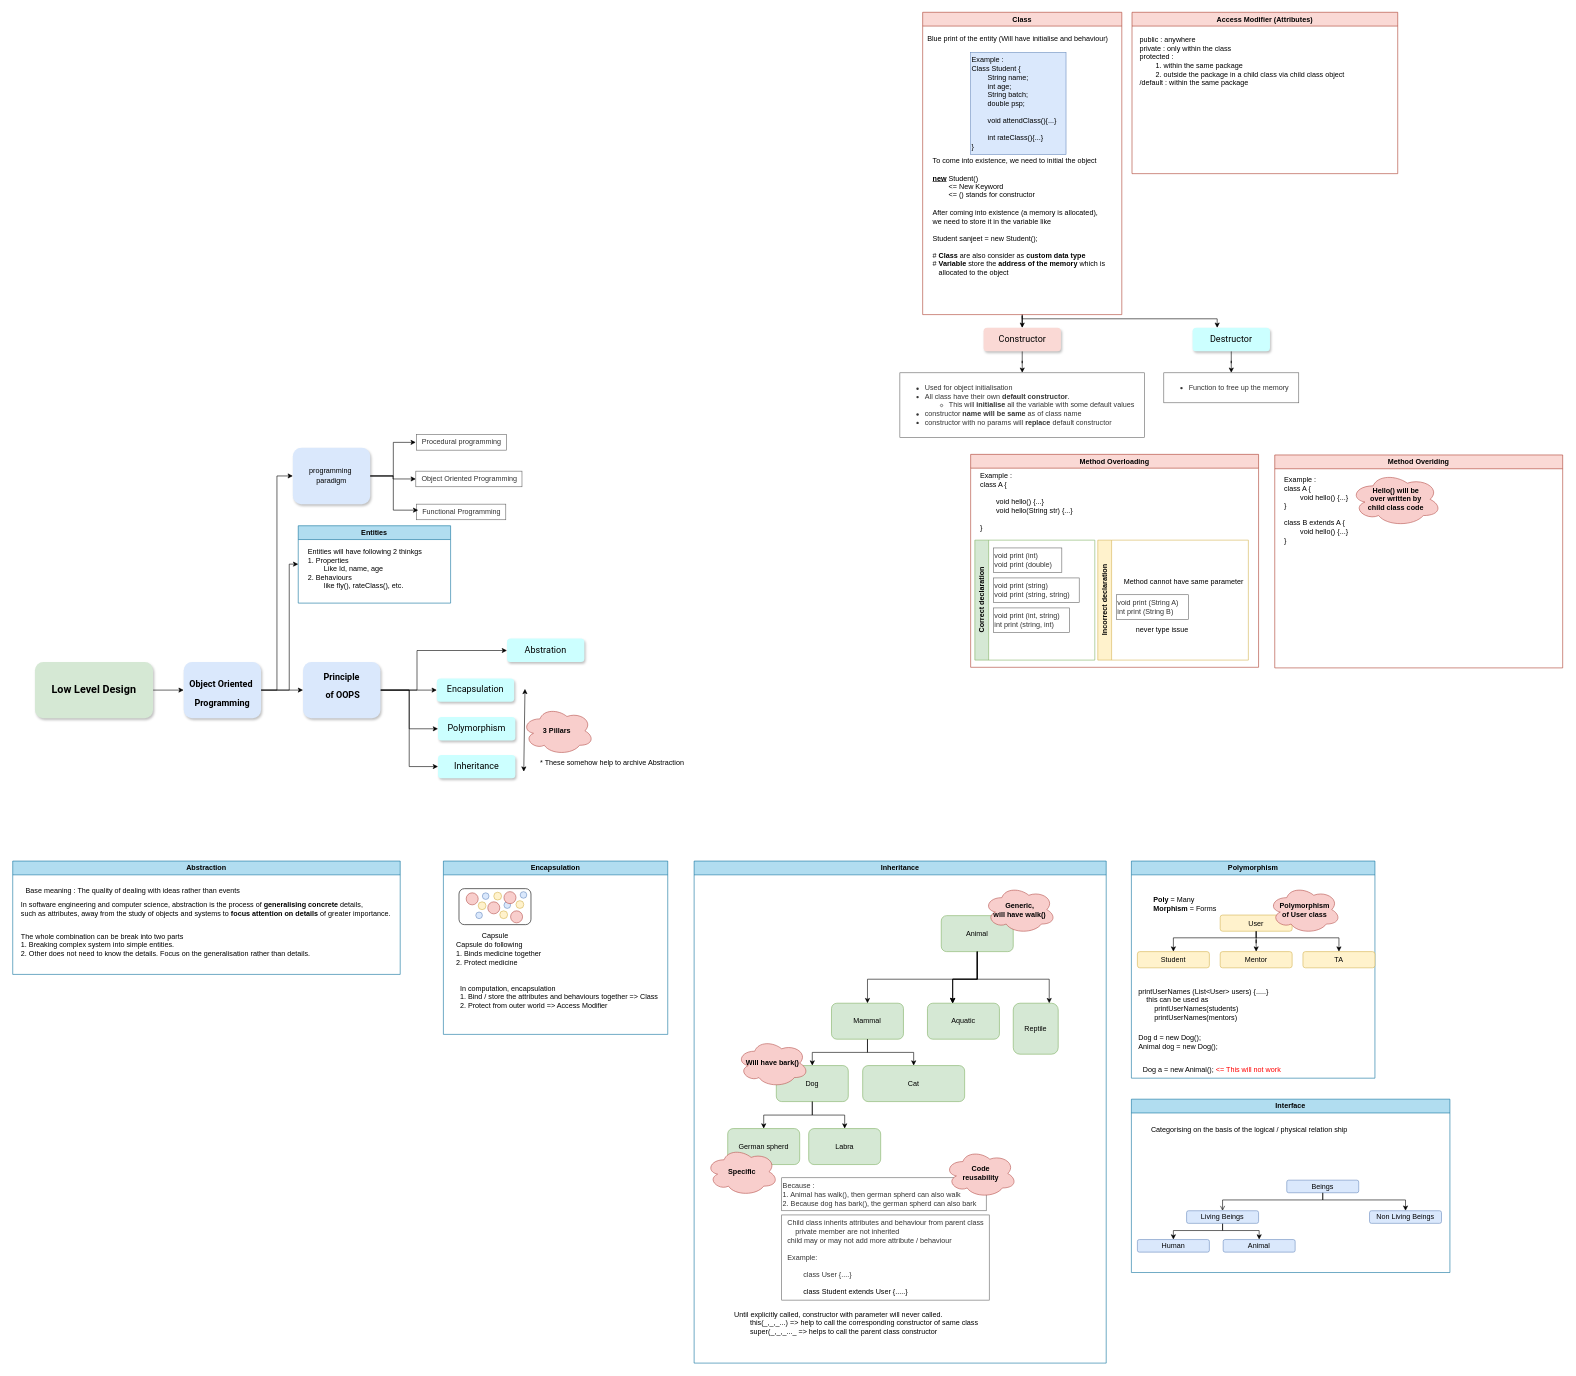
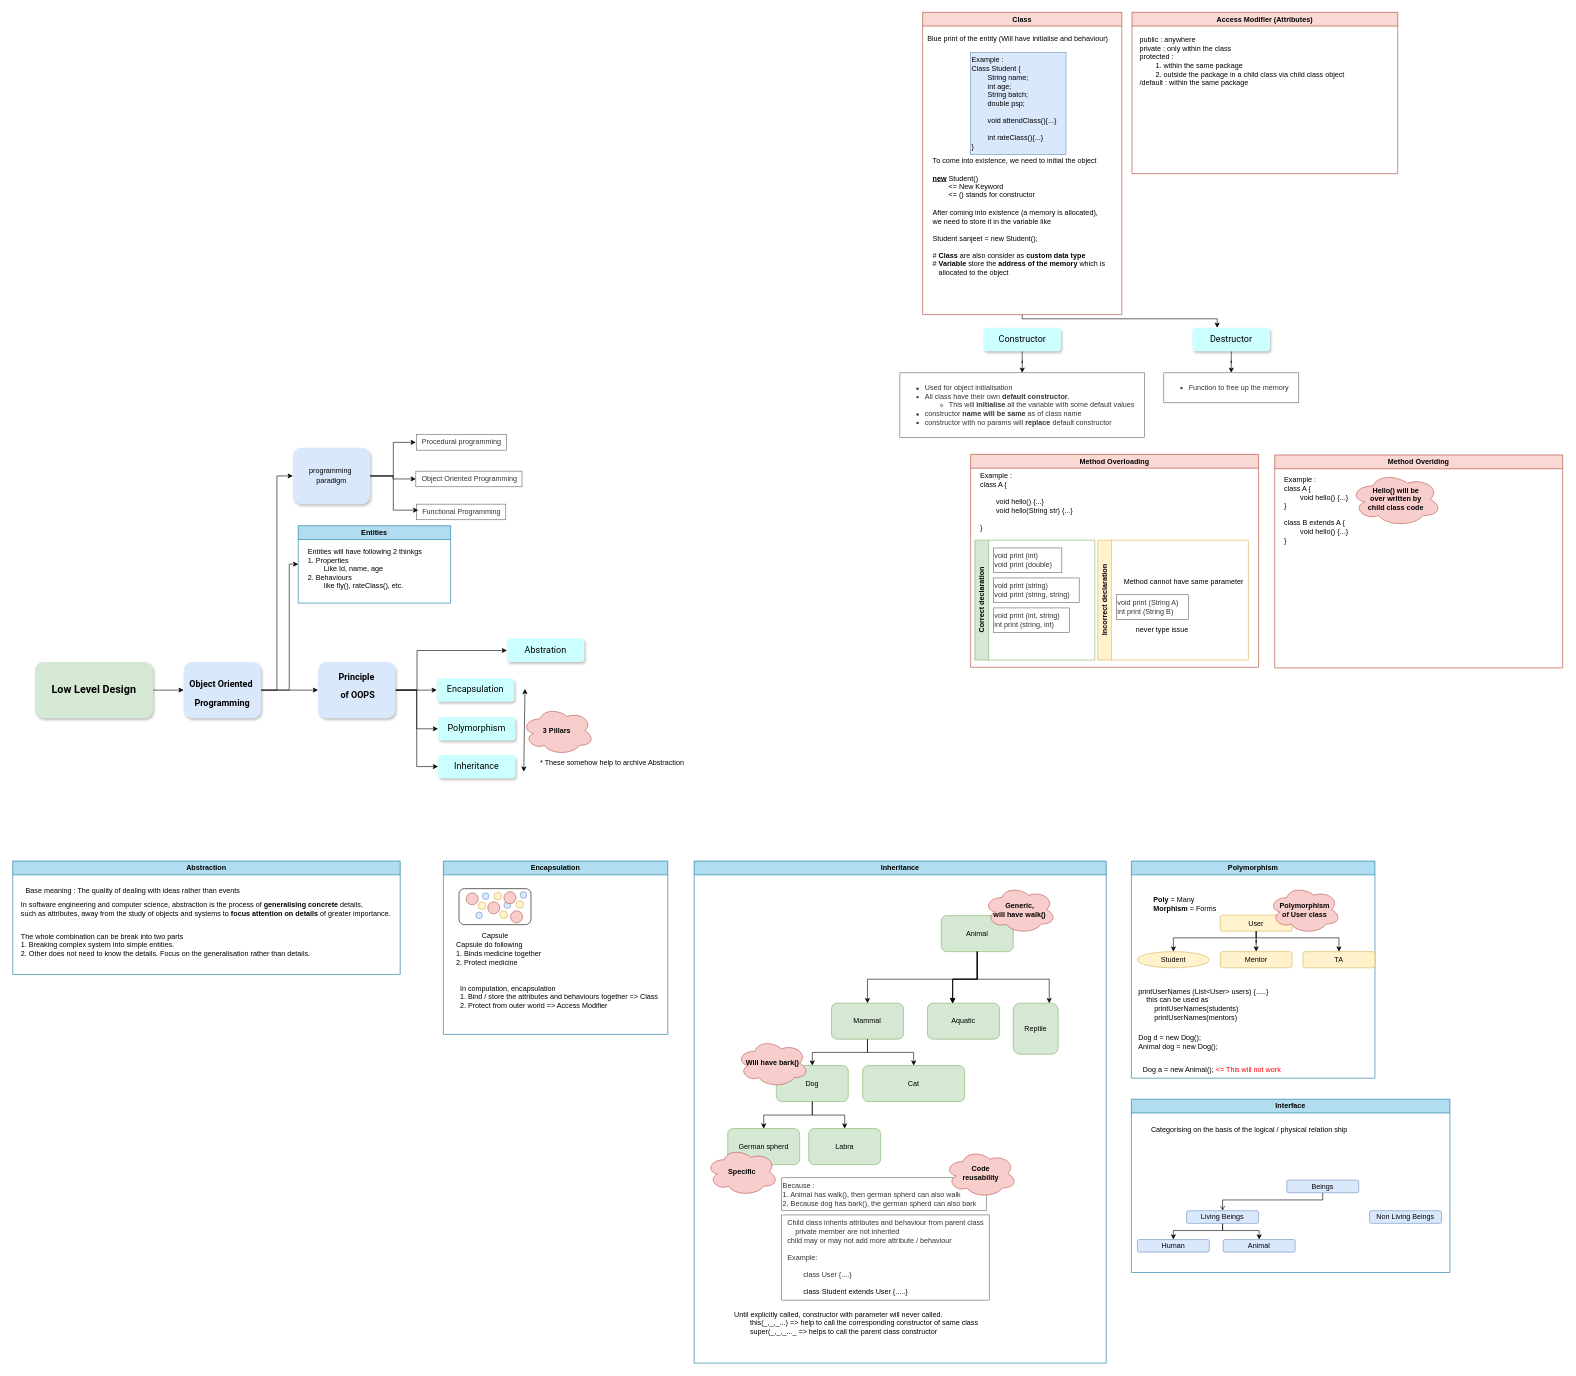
(1022, 326) -> none
(1022, 340) -> (1022, 340)
(341, 690) -> (356, 690)
(1173, 960) -> (1173, 960)
(1406, 1203) -> none
